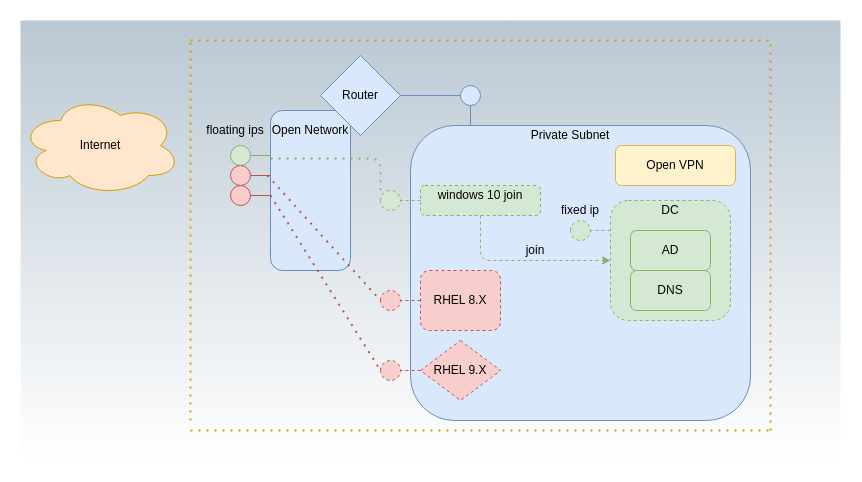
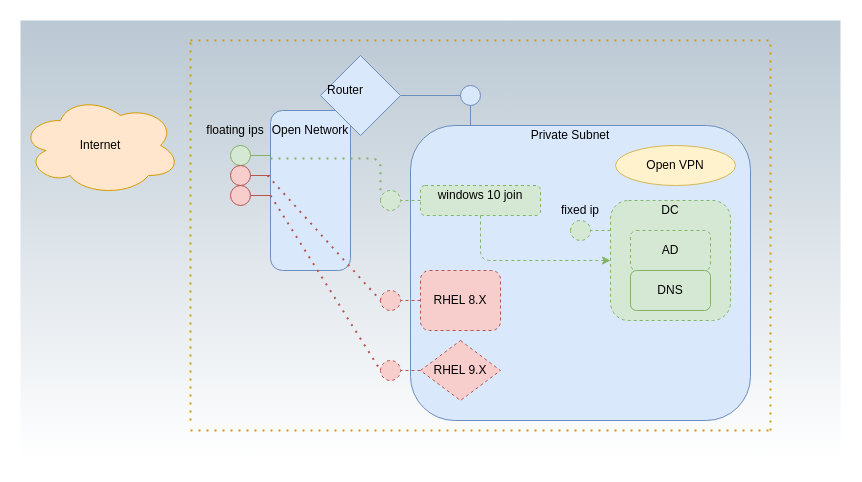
(361, 96) -> (346, 91)
(676, 166) -> (676, 166)
(536, 251) -> none
(671, 251) -> (671, 251)
